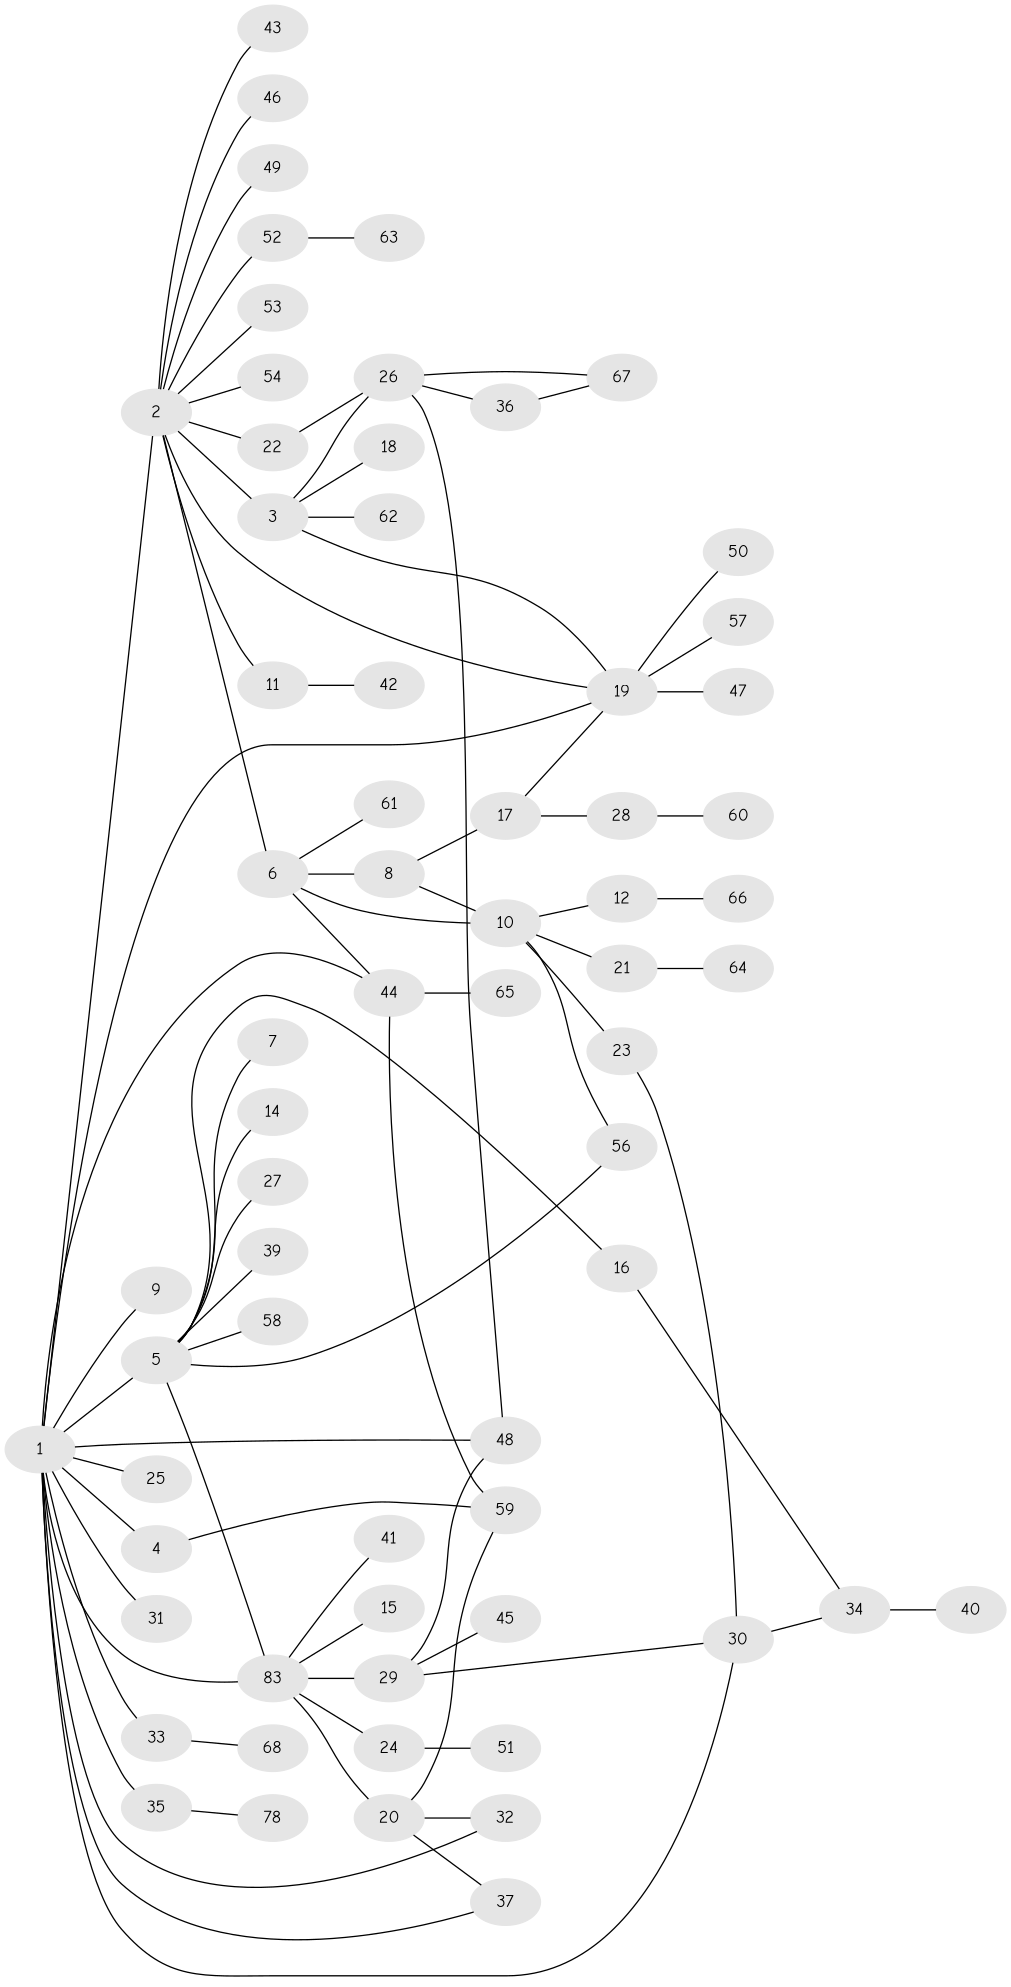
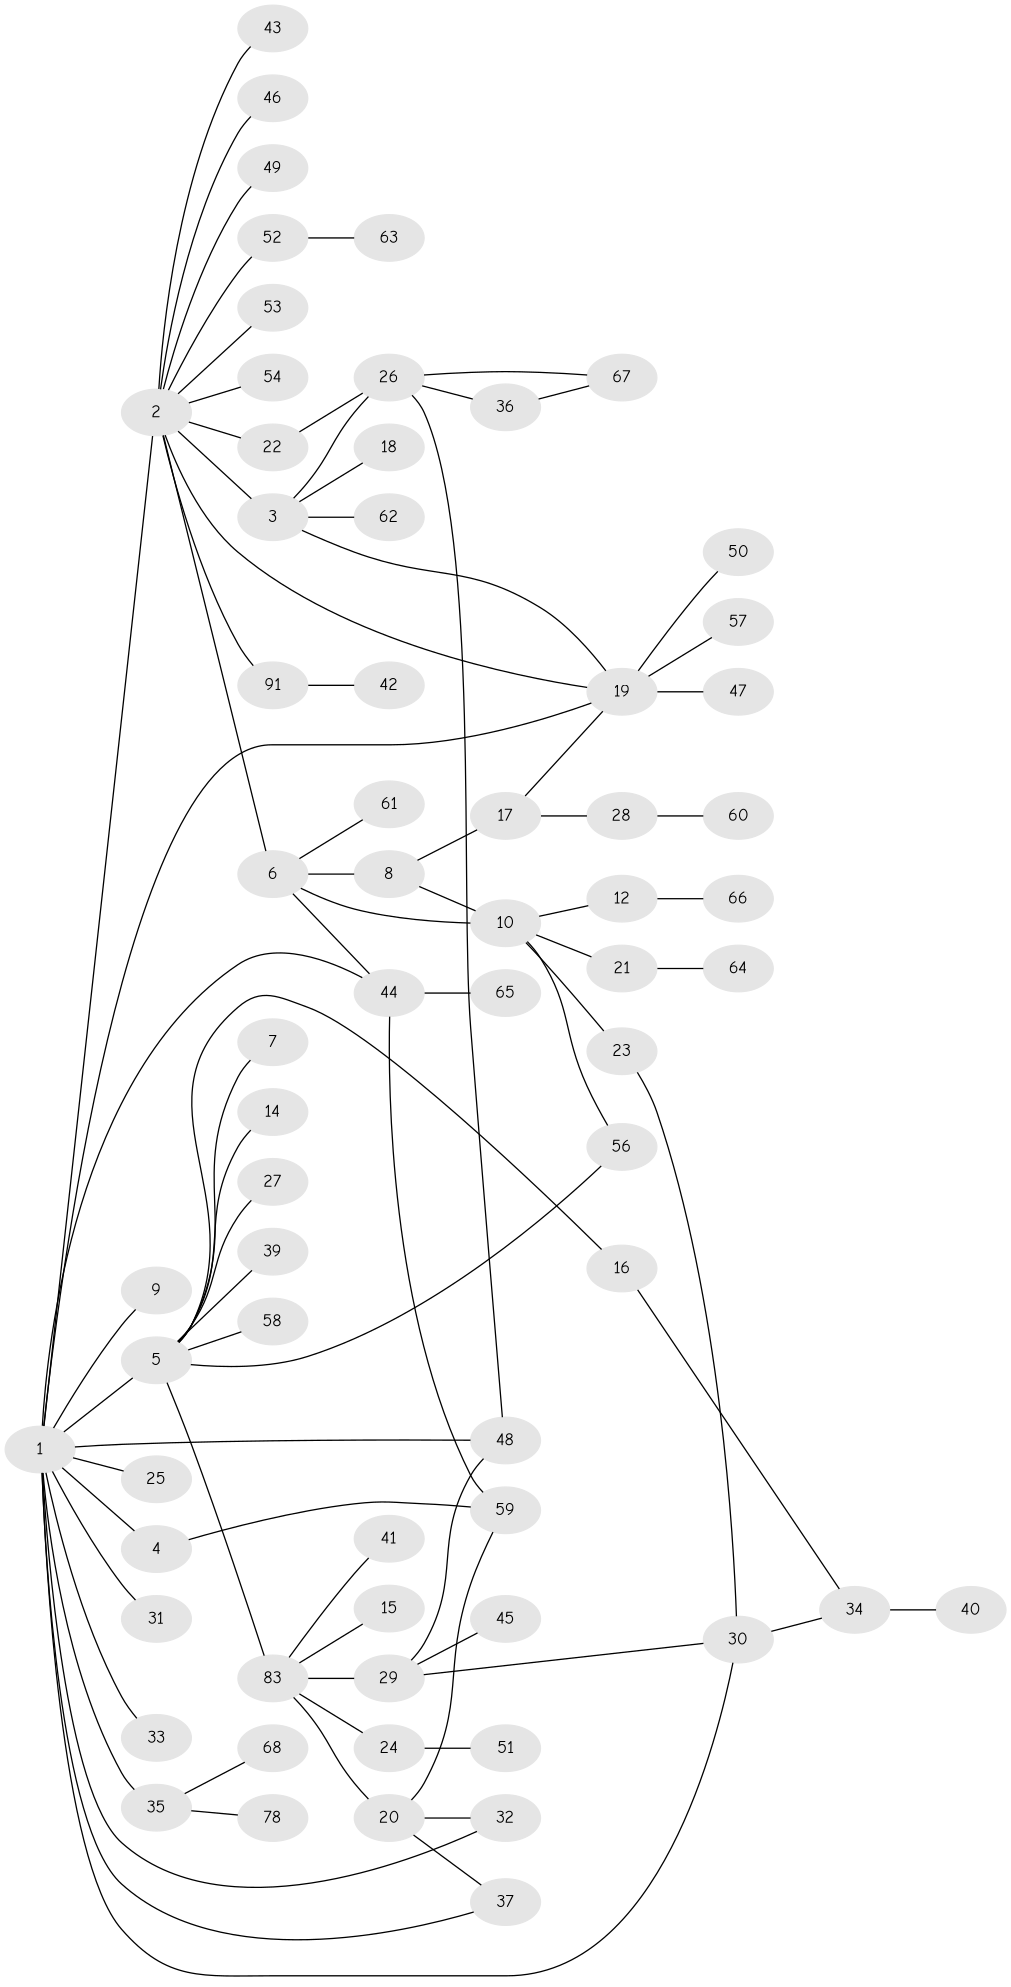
(273, 685) -> (273, 685)
(105, 1637) -> none
(215, 1743) -> (215, 1778)
